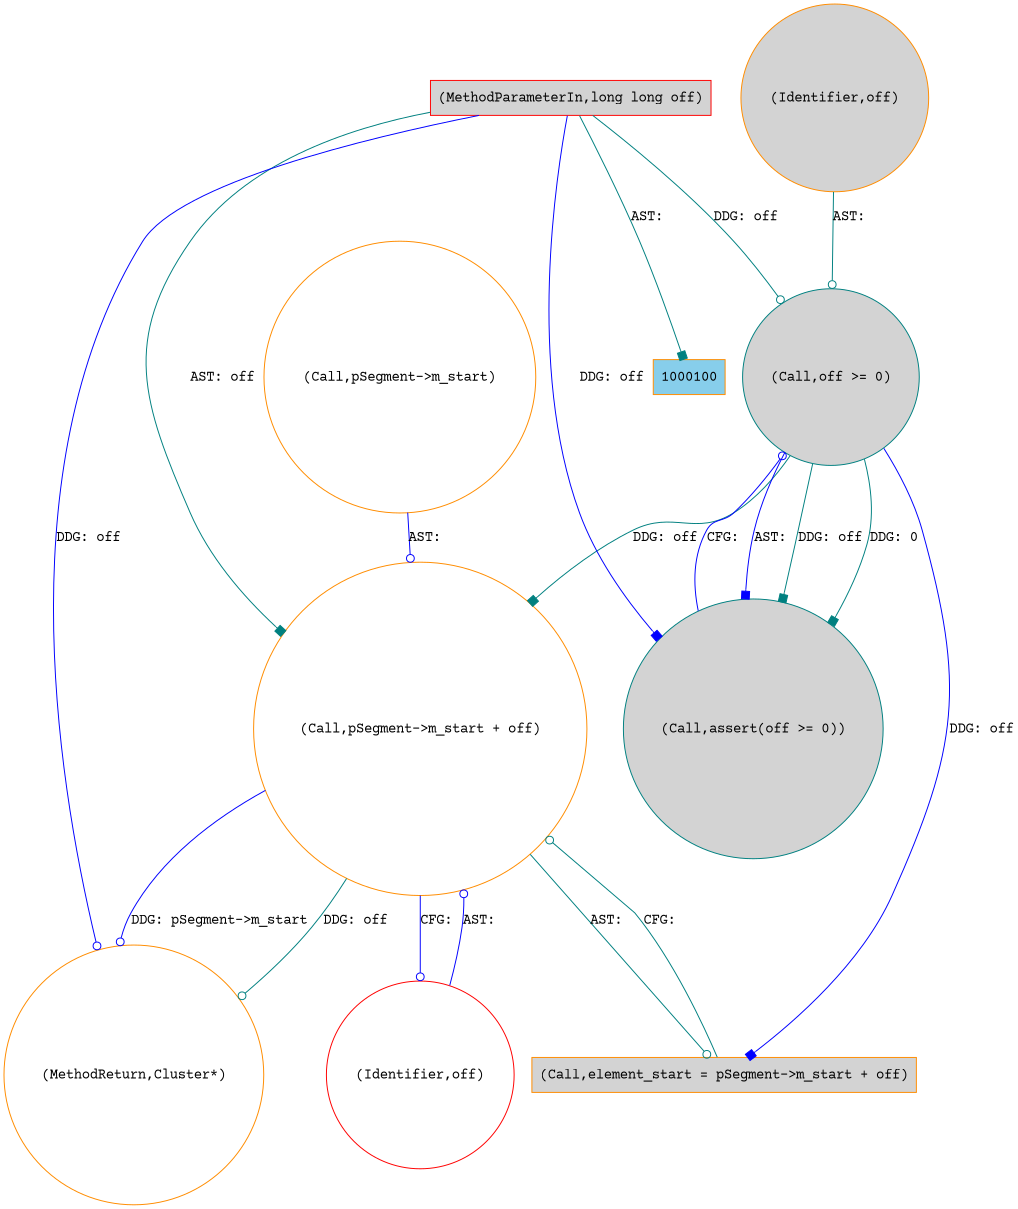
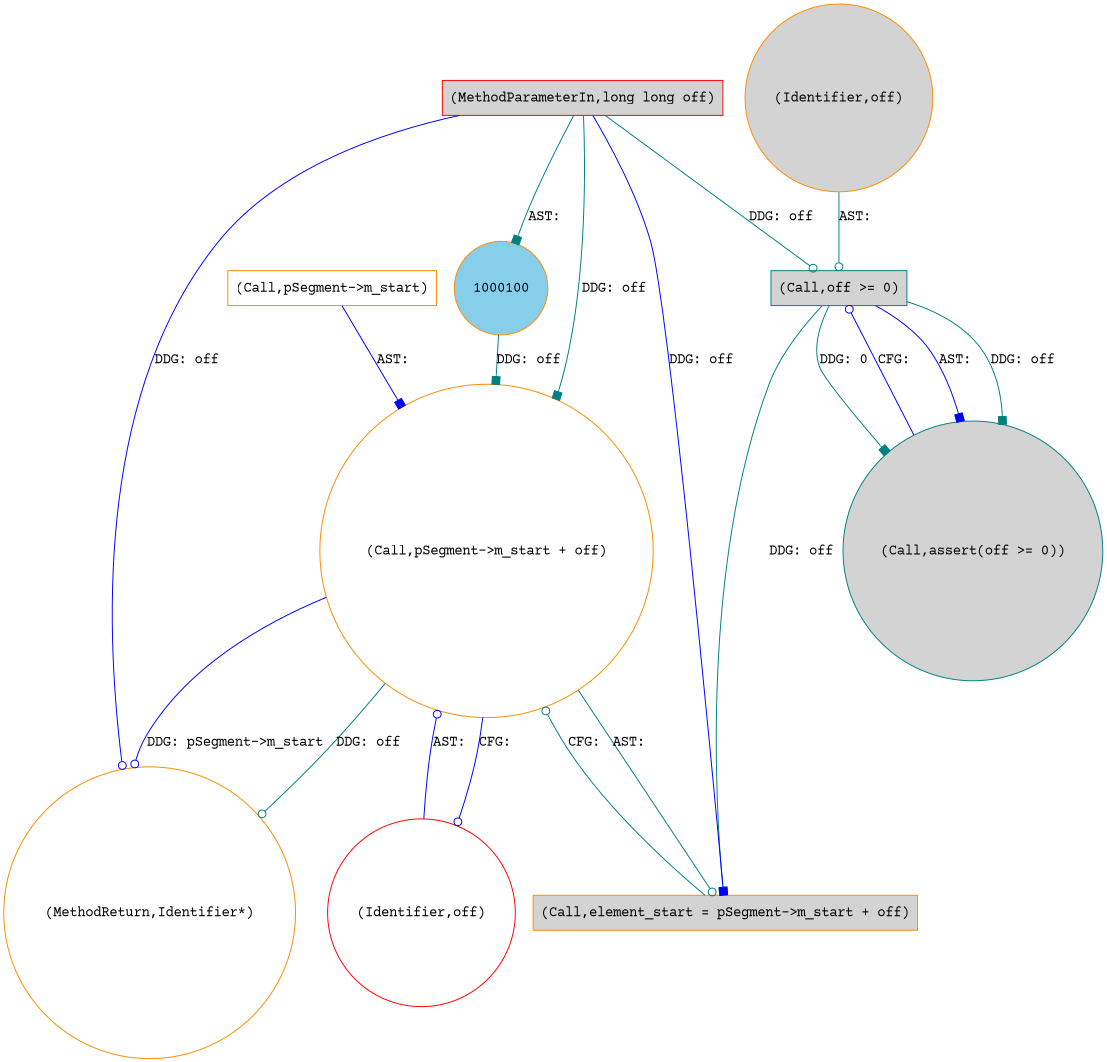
(223, 377) -> (614, 288)
(400, 377) -> (332, 288)
(689, 377) -> (501, 288)
(831, 377) -> (839, 288)
(553, 385) -> (684, 494)
(666, 522) -> (497, 355)
(409, 533) -> (369, 352)
(937, 774) -> (725, 585)
(134, 1075) -> (150, 913)
